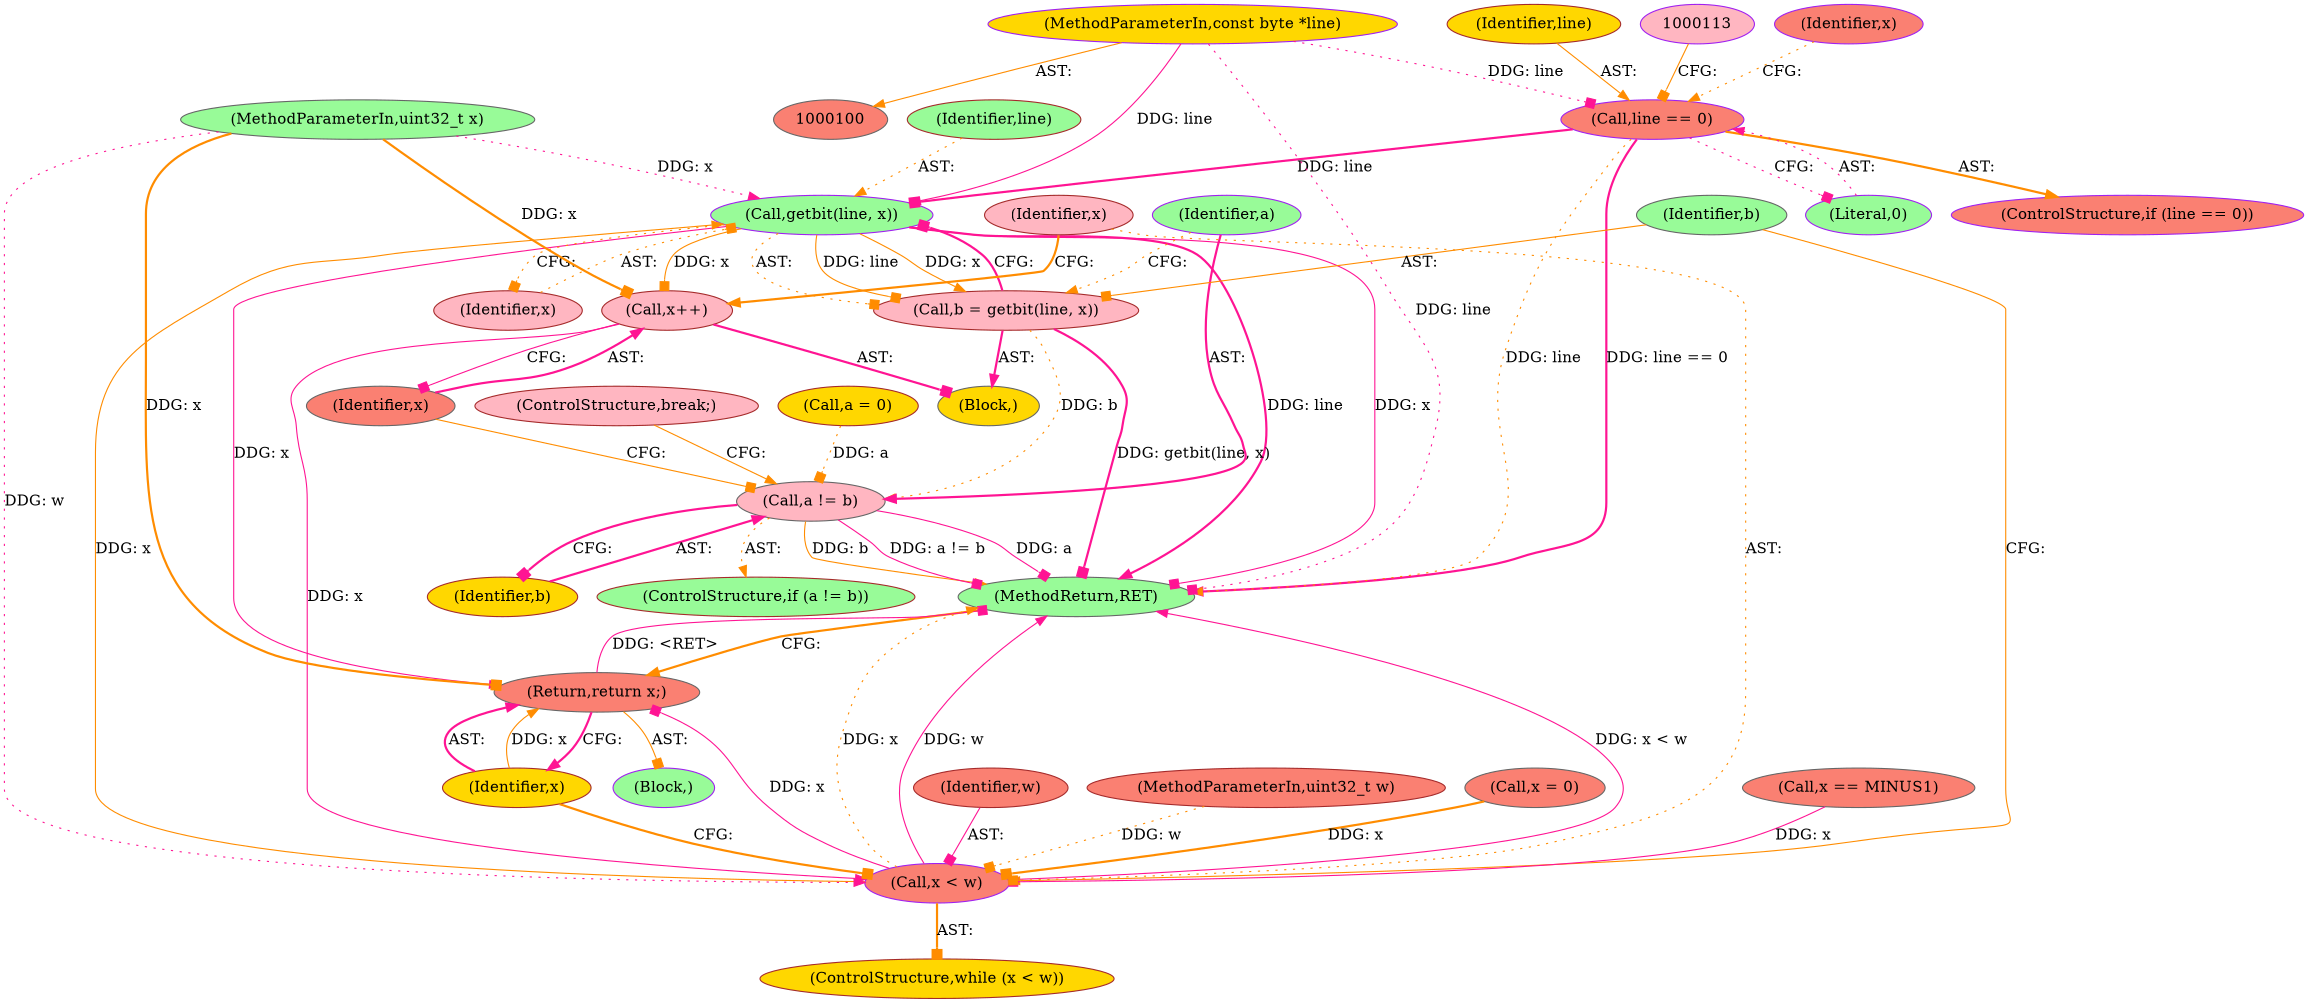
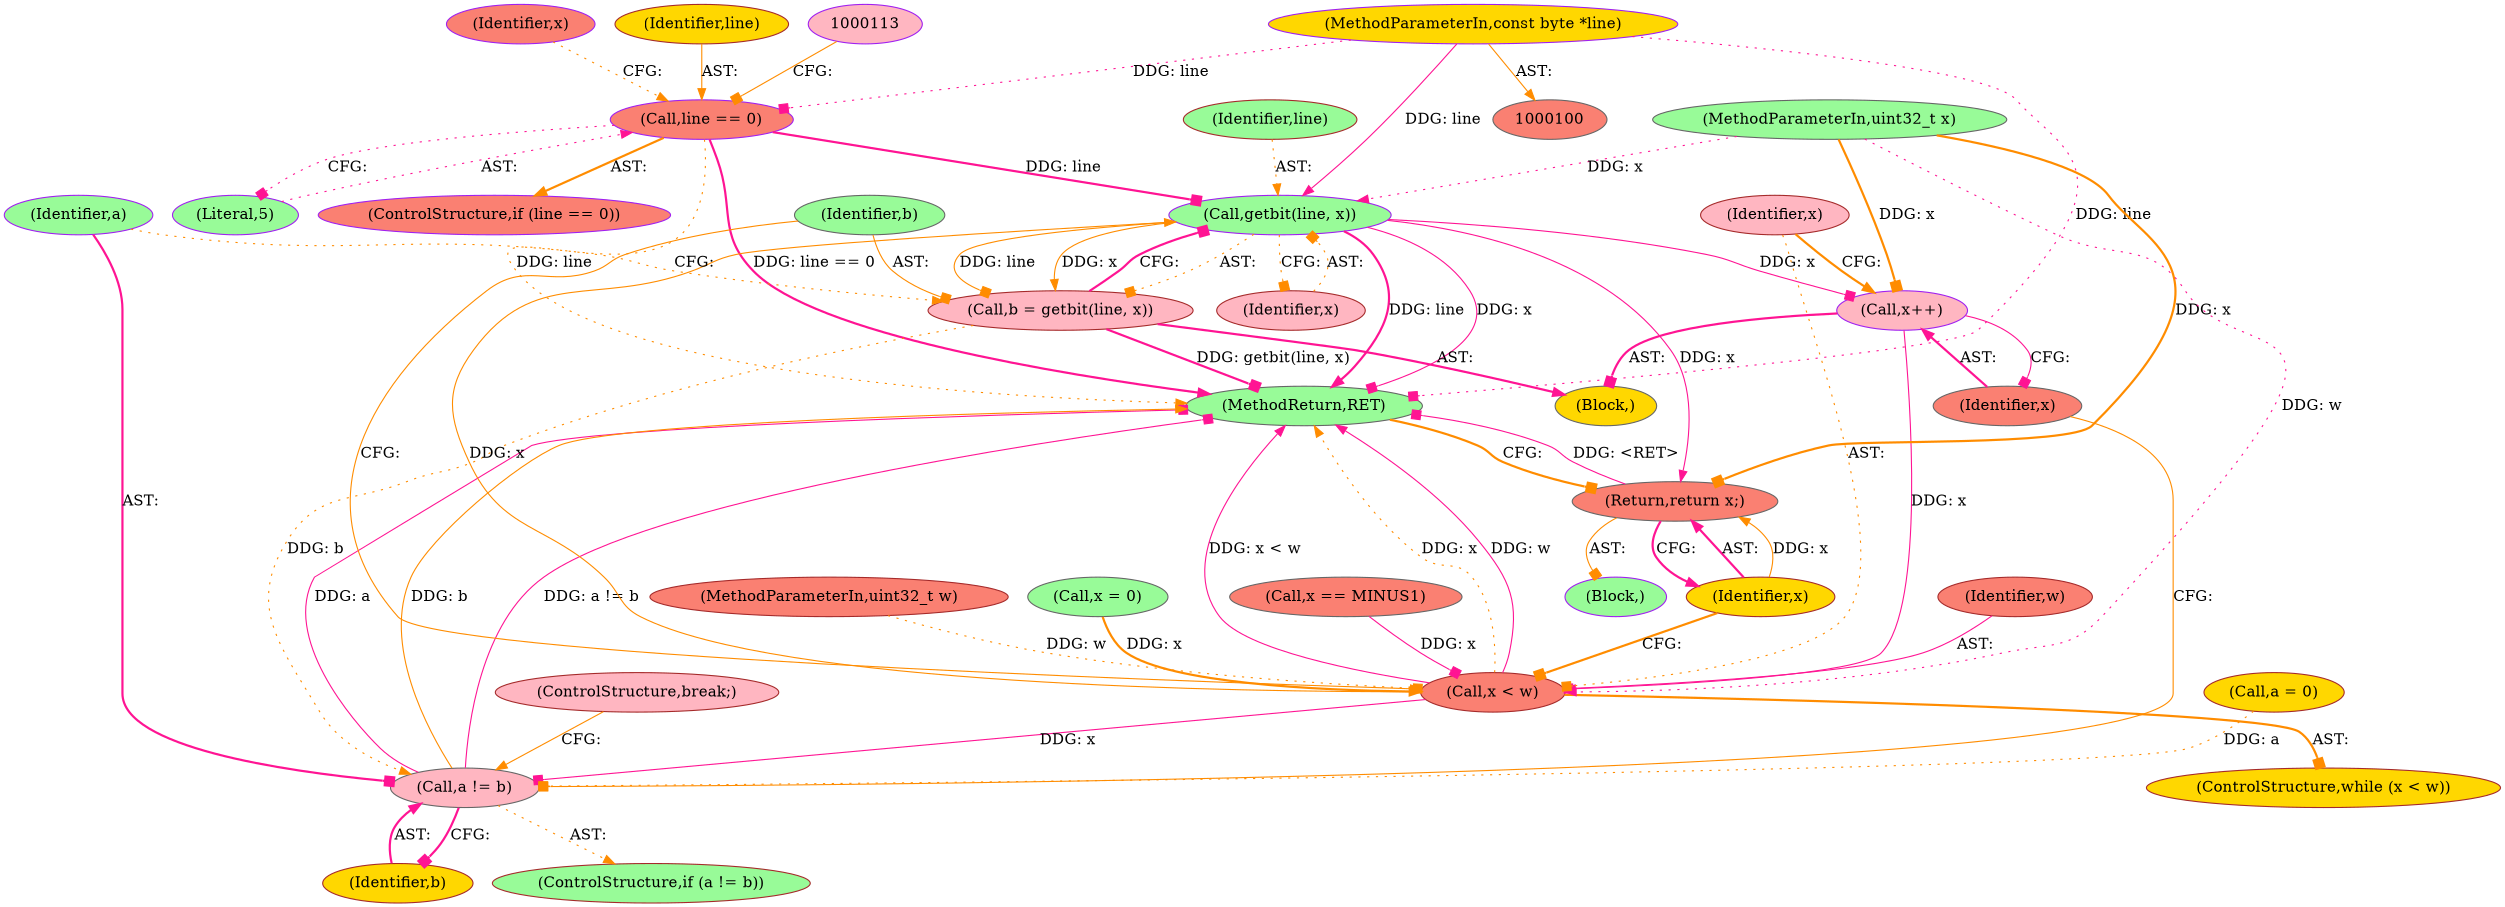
(1869, 215) -> (235, 215)
(693, 243) -> (1619, 240)
(667, 311) -> (1902, 311)
(1189, 479) -> (122, 604)
(820, 631) -> (1488, 452)
(1535, 788) -> (1098, 597)
(766, 804) -> (985, 740)
(1249, 842) -> (1244, 682)
(937, 883) -> (1493, 692)
